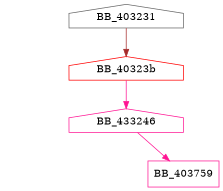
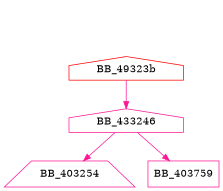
(126, 17) -> none
(126, 70) -> (126, 70)
none -> (70, 174)
